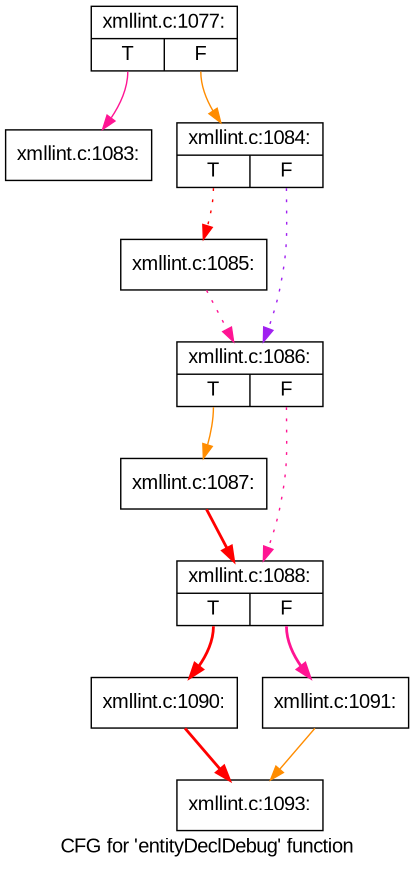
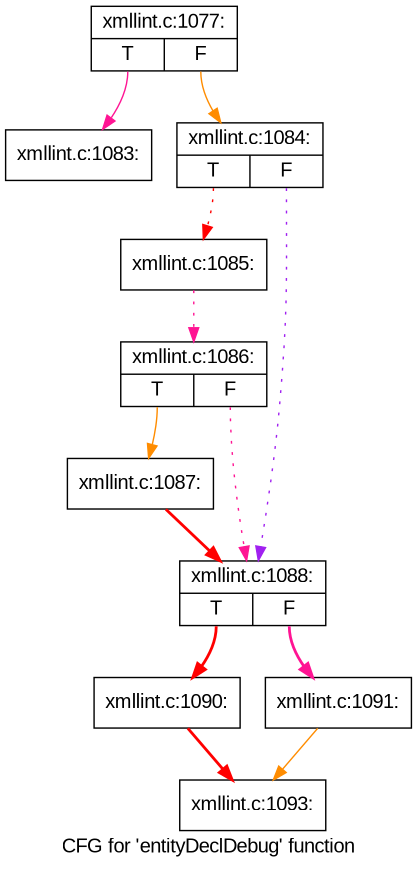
(285, 259) -> (283, 368)
